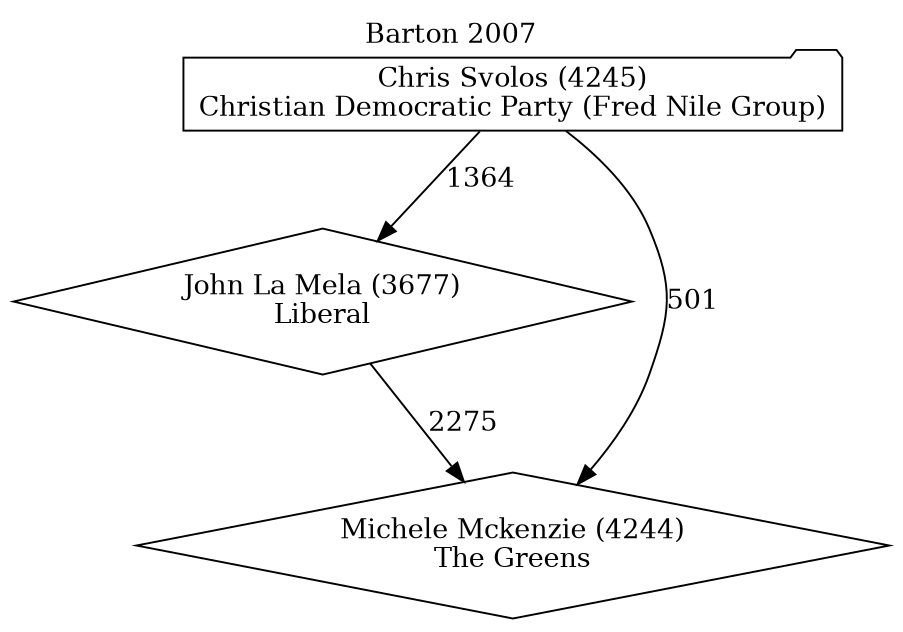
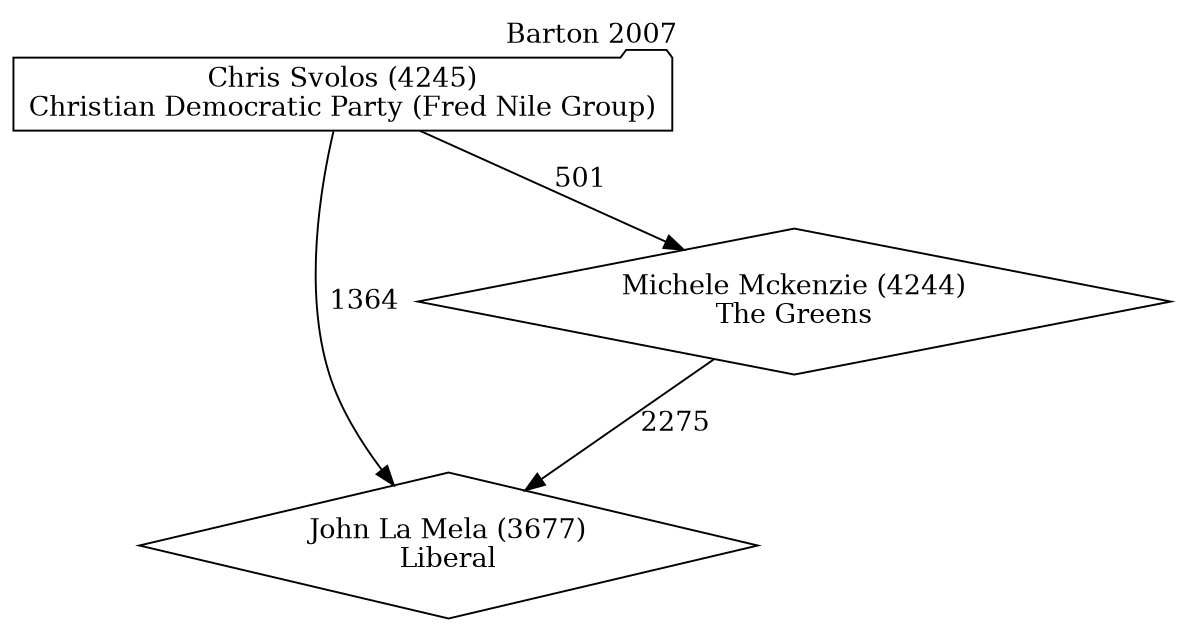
(411, 415) -> (628, 419)
